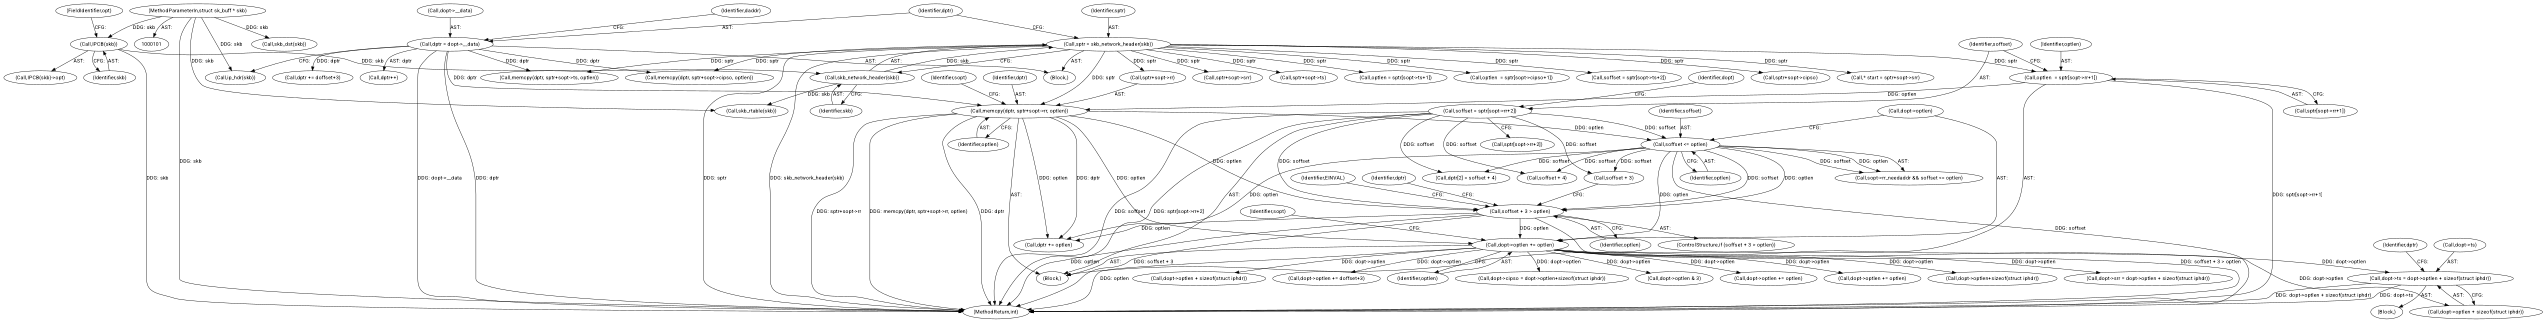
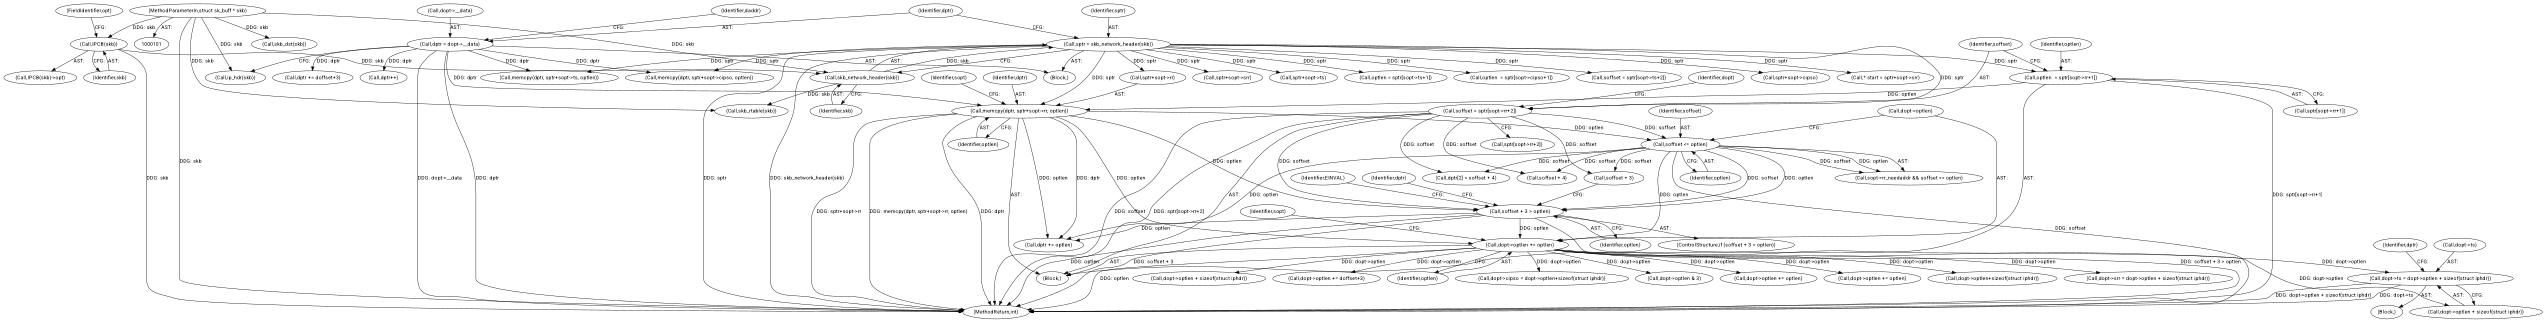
none -> (530, 31)
none -> (1771, 57)
(401, 61) -> (401, 61)
